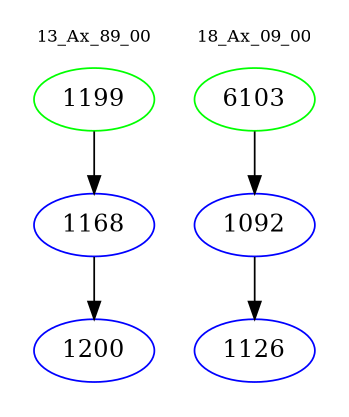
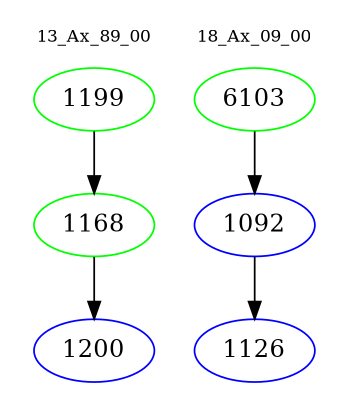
(94, 225) -> (94, 225)
